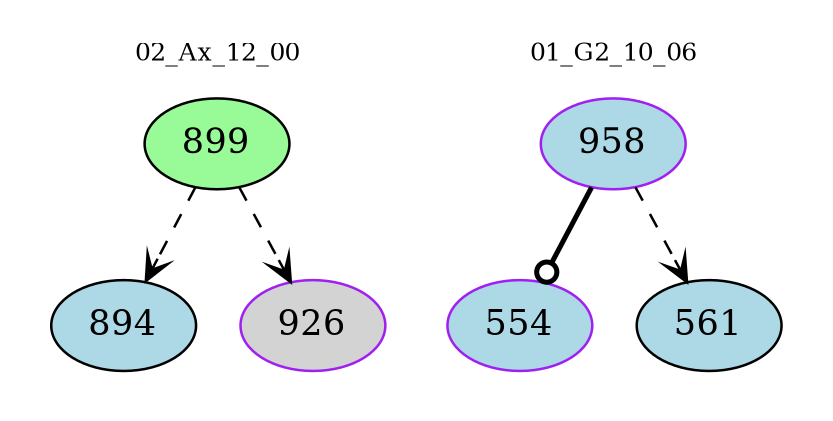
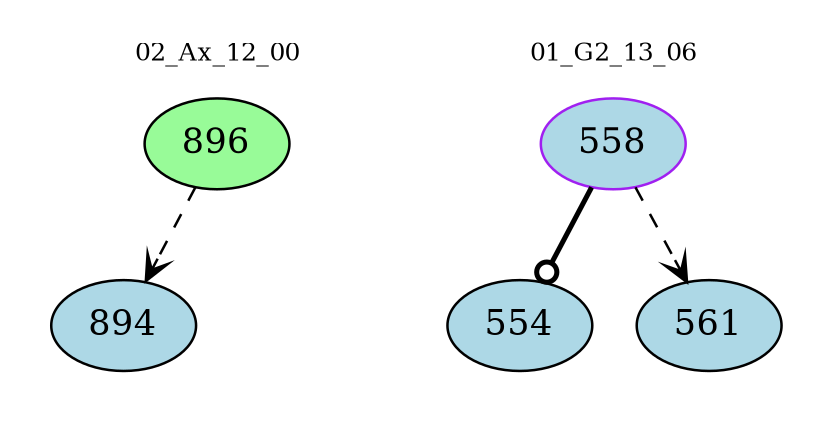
(614, 54) -> (614, 54)
(217, 144) -> (217, 144)
(613, 144) -> (613, 144)
(313, 326) -> none
(520, 326) -> (520, 326)
